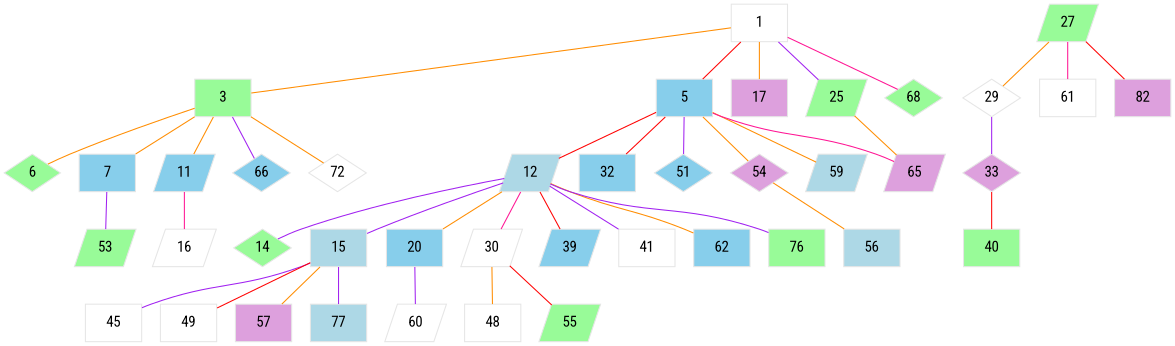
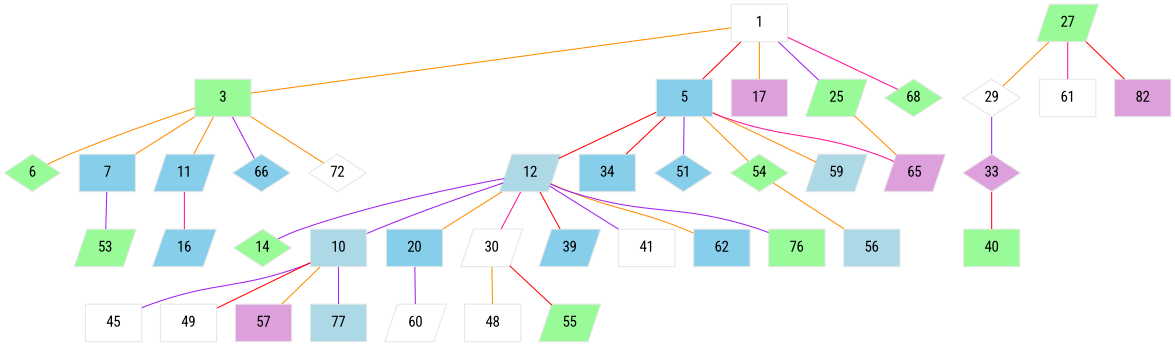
(607, 173) -> (607, 173)
(759, 173) -> (759, 173)
(184, 248) -> (184, 248)
(339, 248) -> (339, 248)
